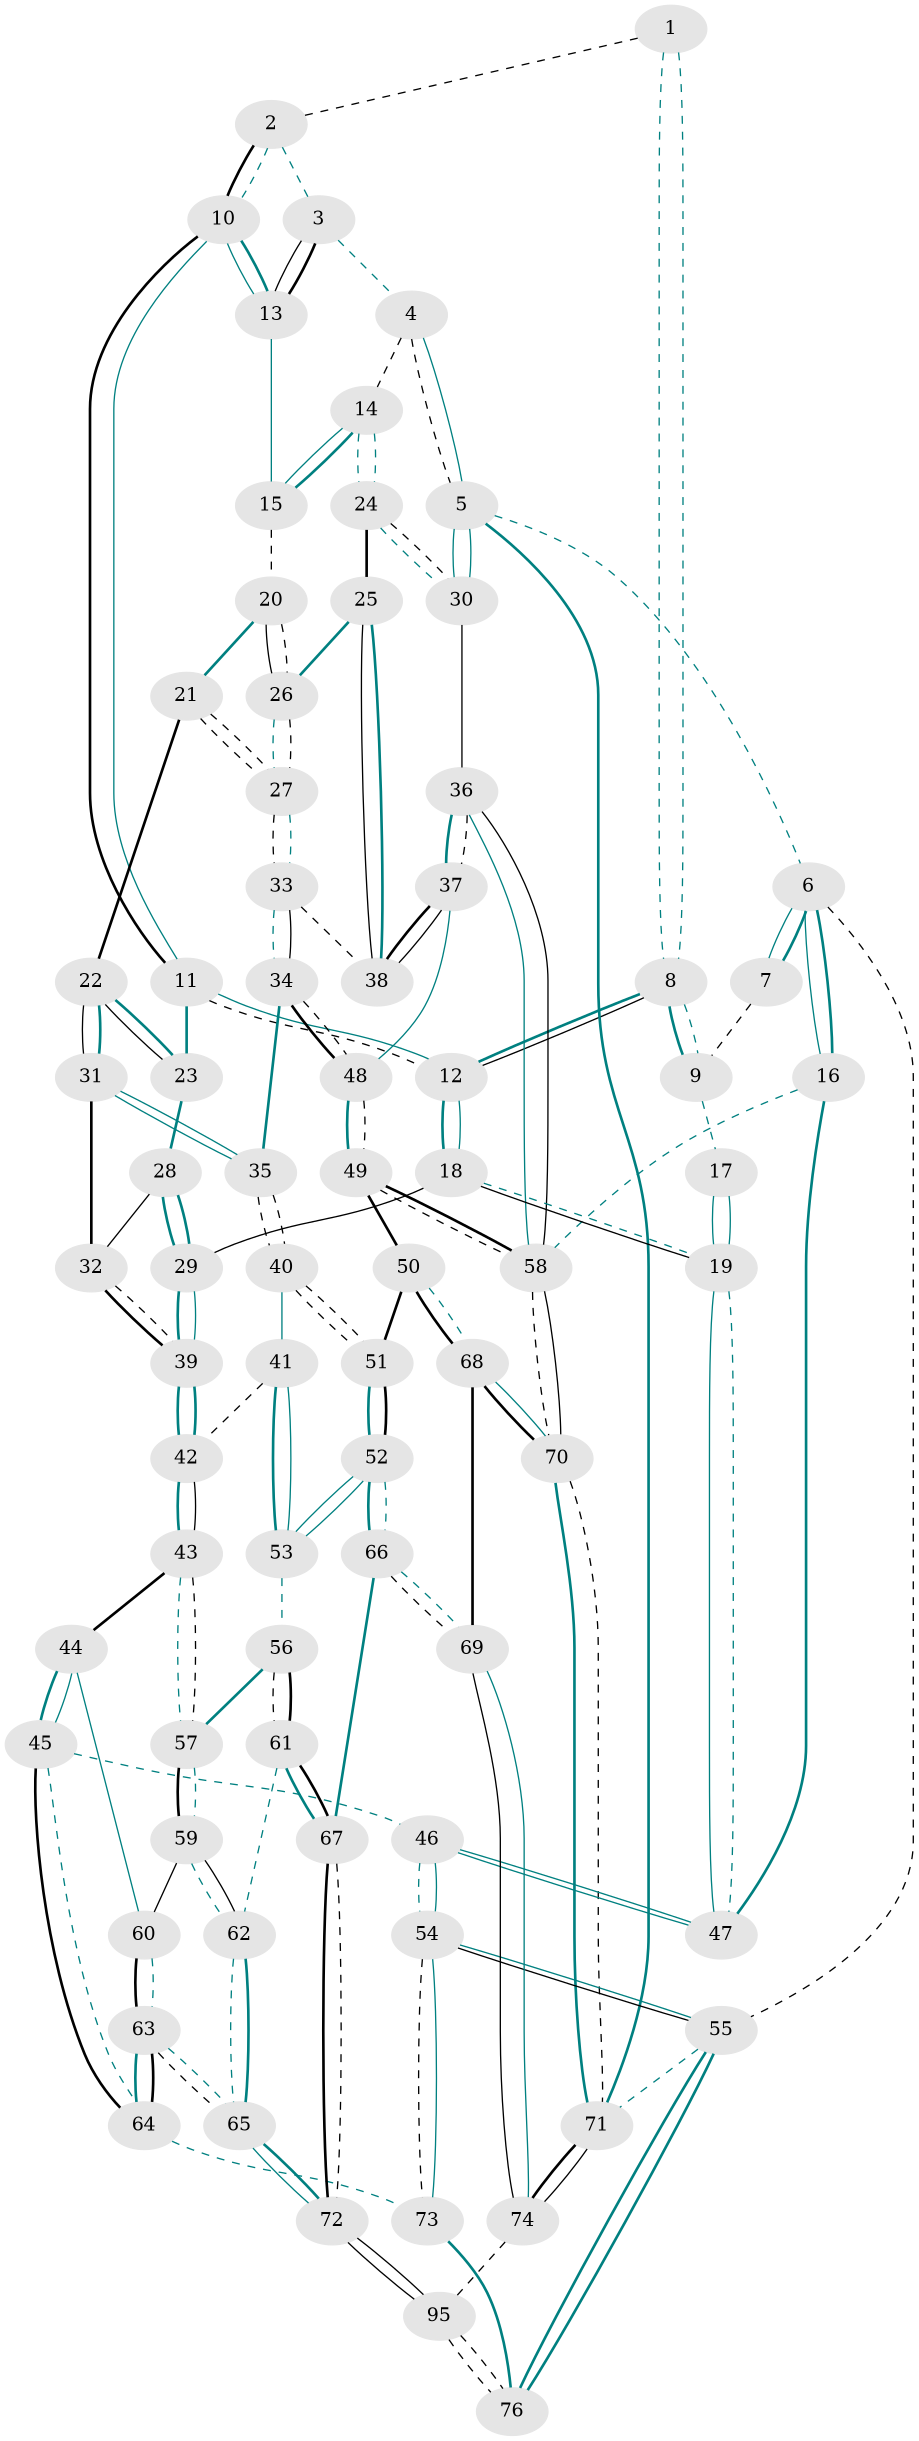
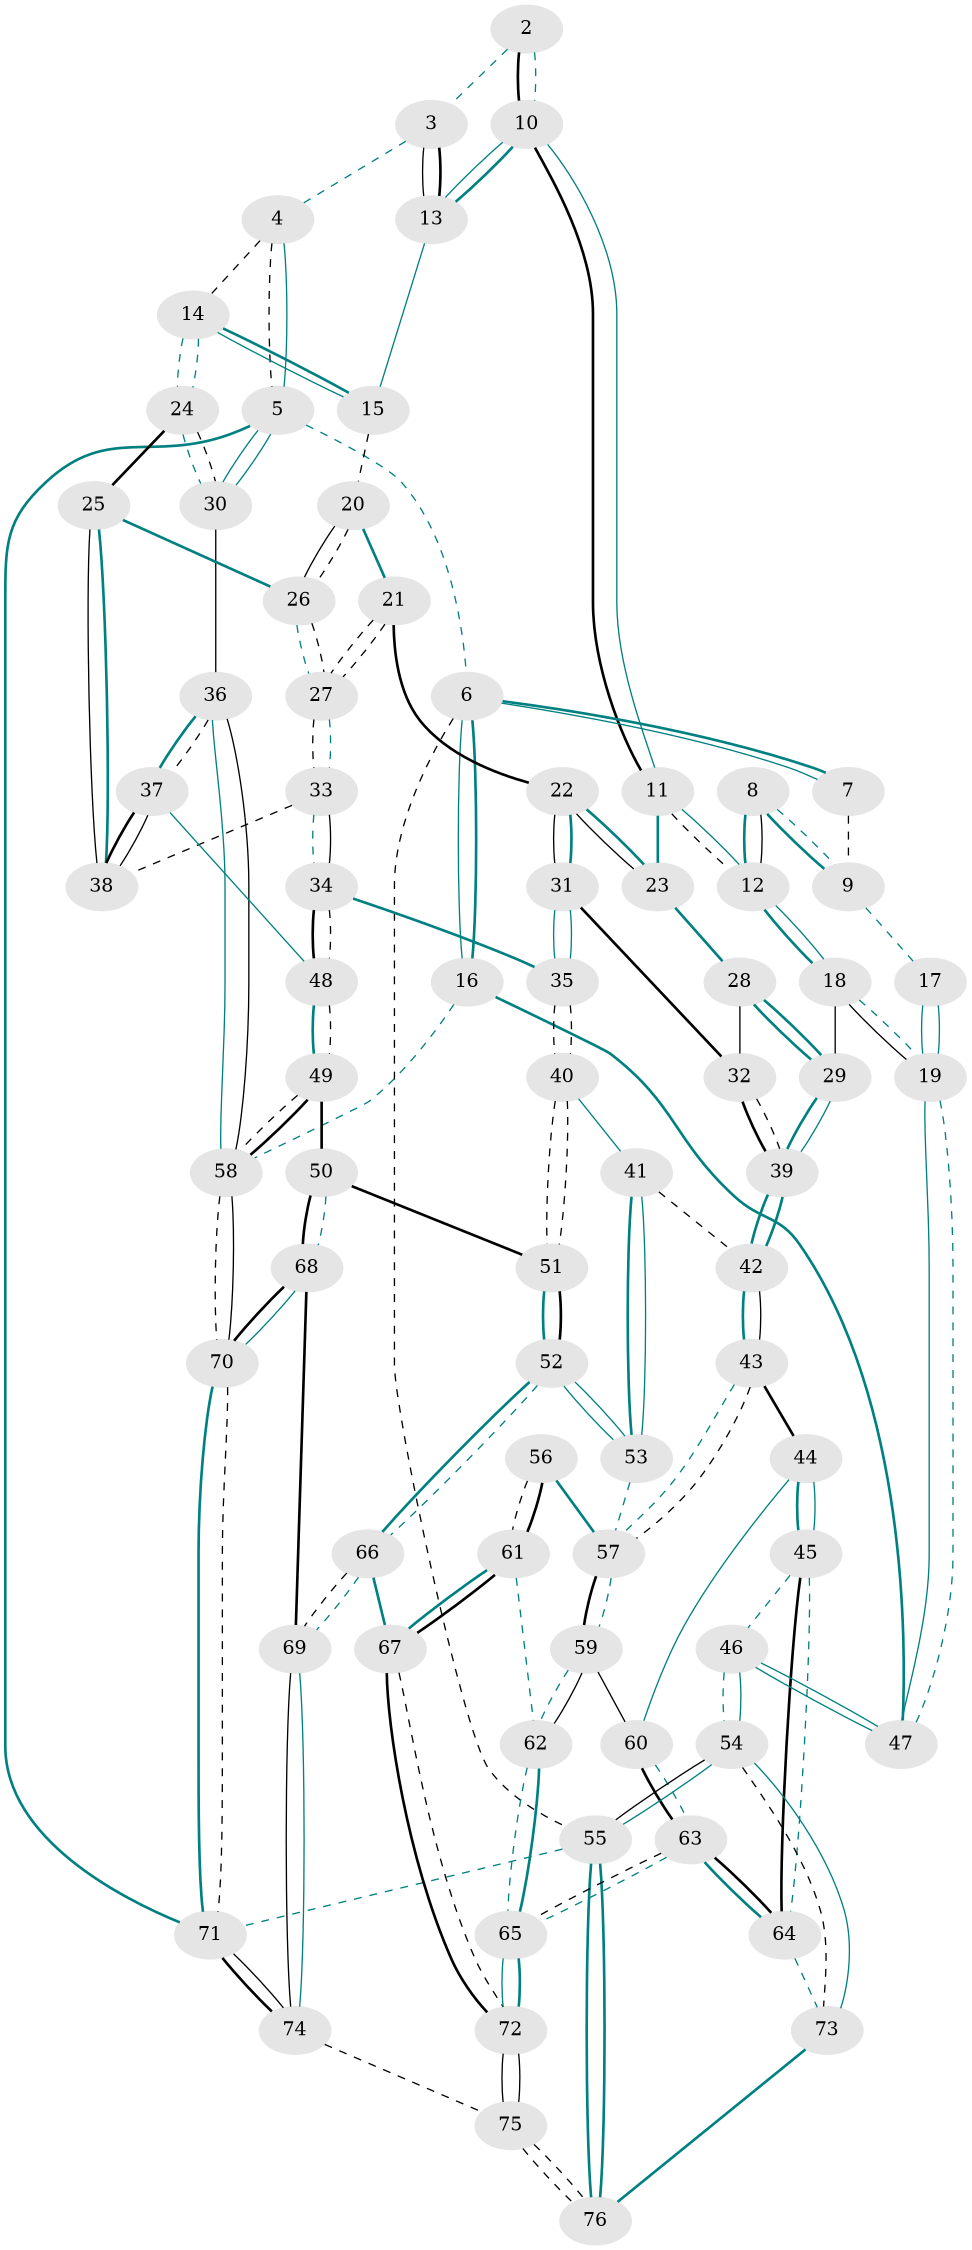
(671, 29) -> none
(282, 1602) -> (623, 1506)
(439, 2316) -> (511, 2126)
